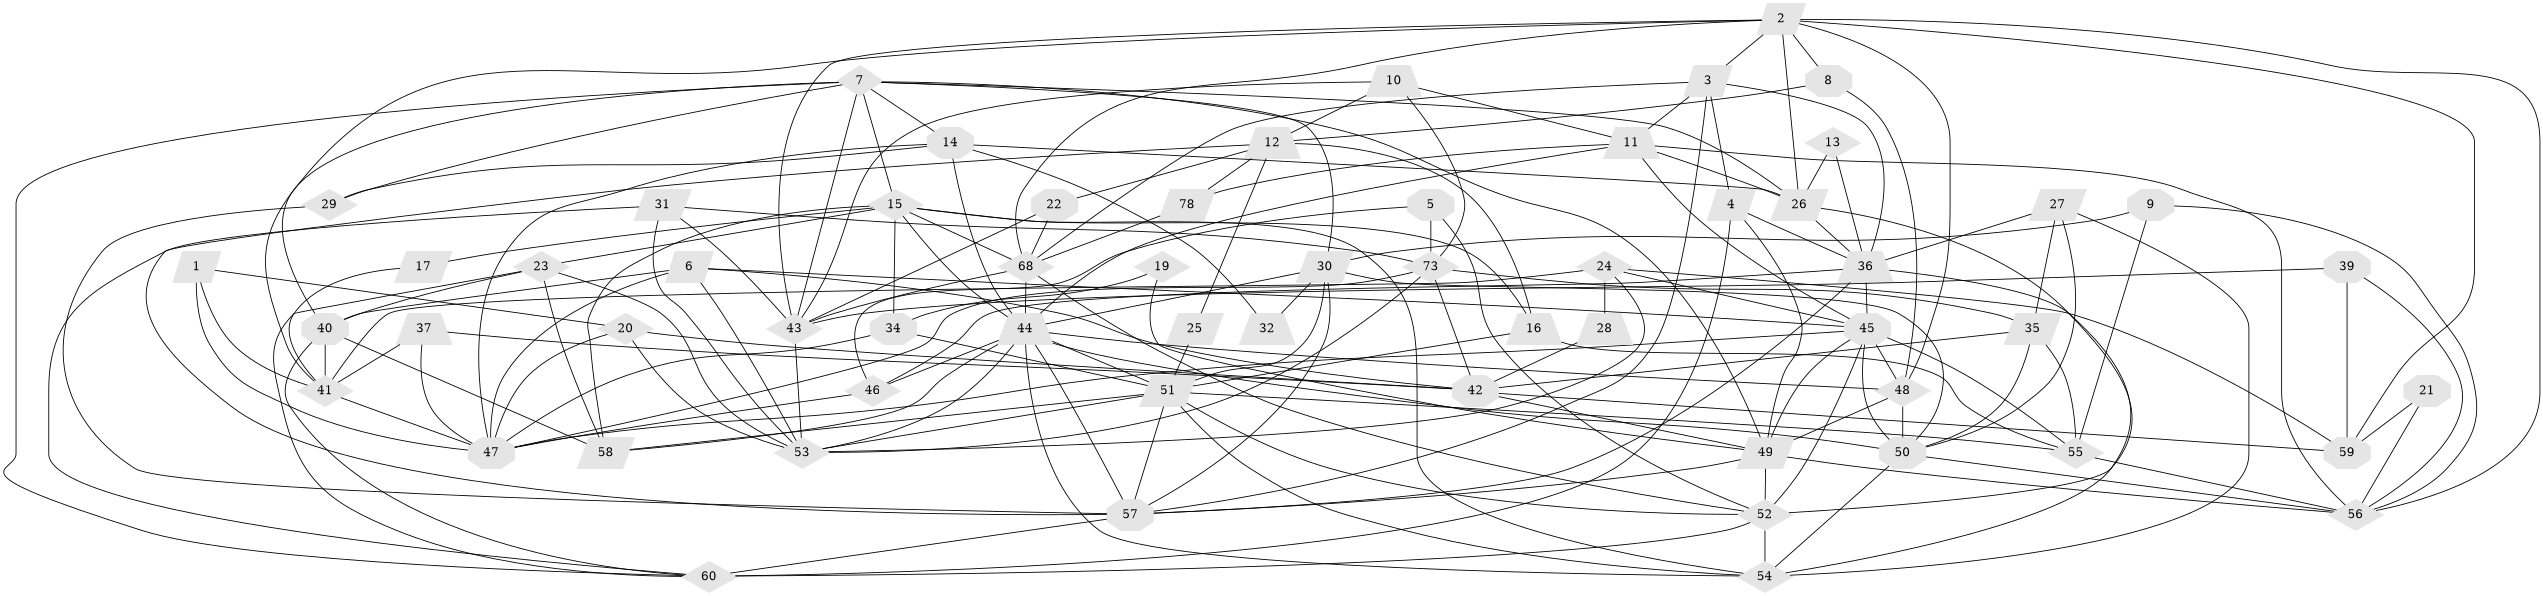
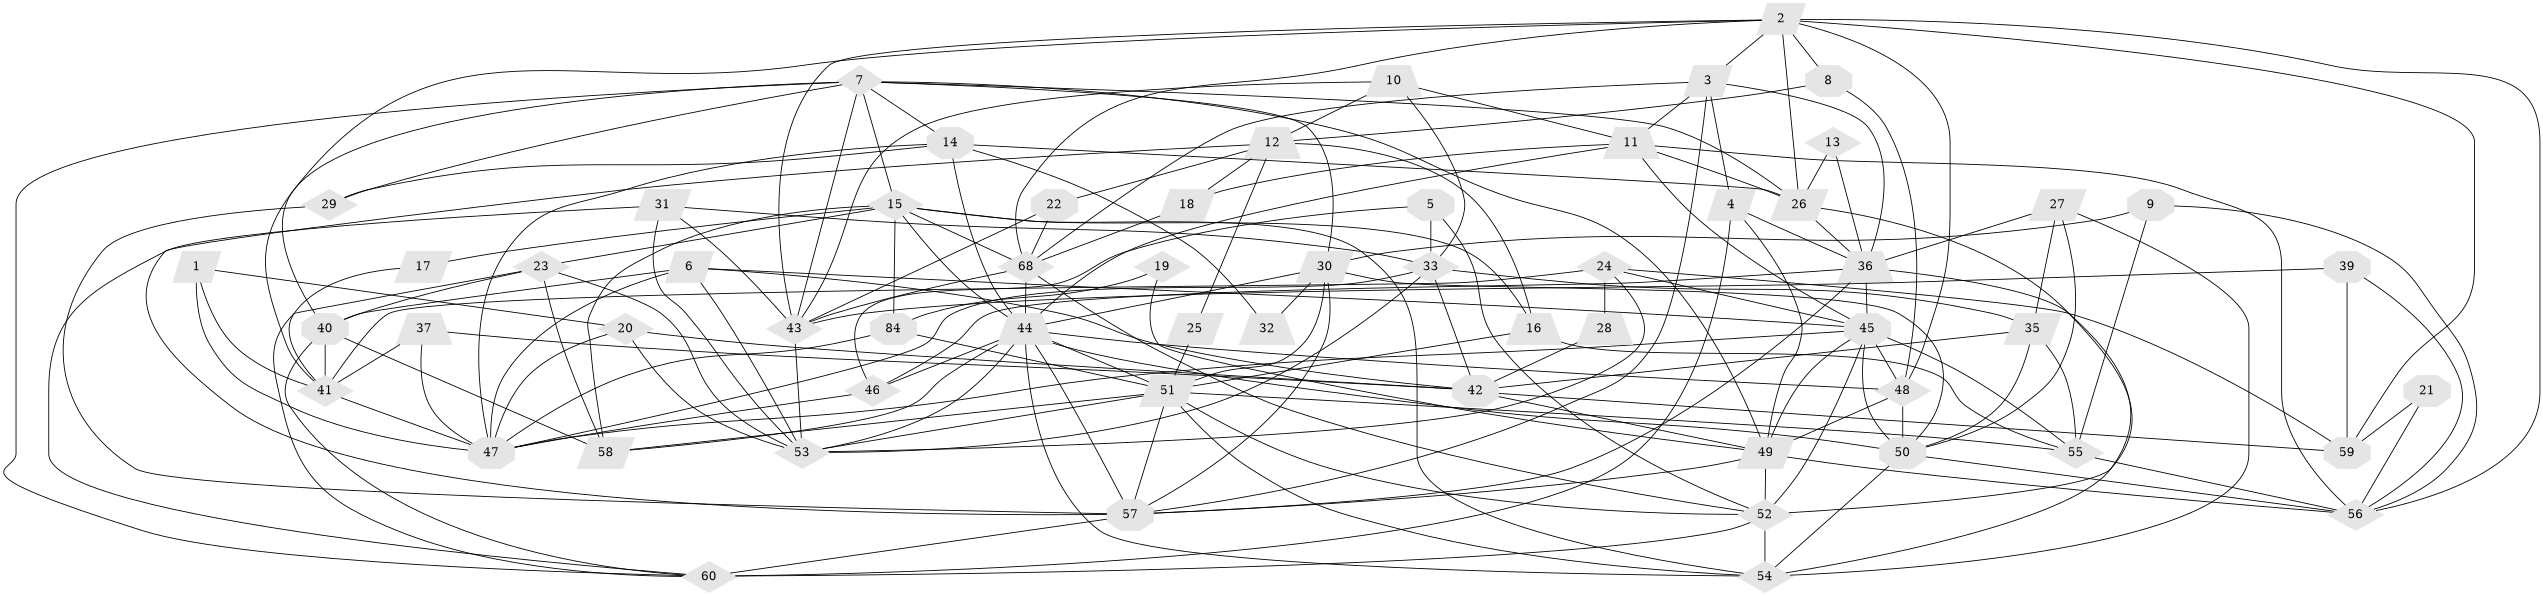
(1187, 205) -> (1187, 205)
(1431, 267) -> (1431, 267)
(893, 329) -> (893, 329)
